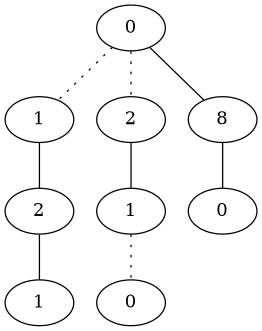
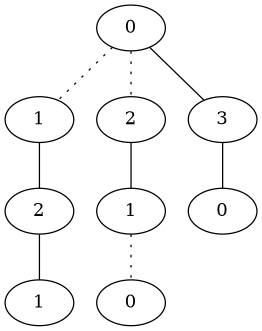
(223, 120) -> (223, 120)
